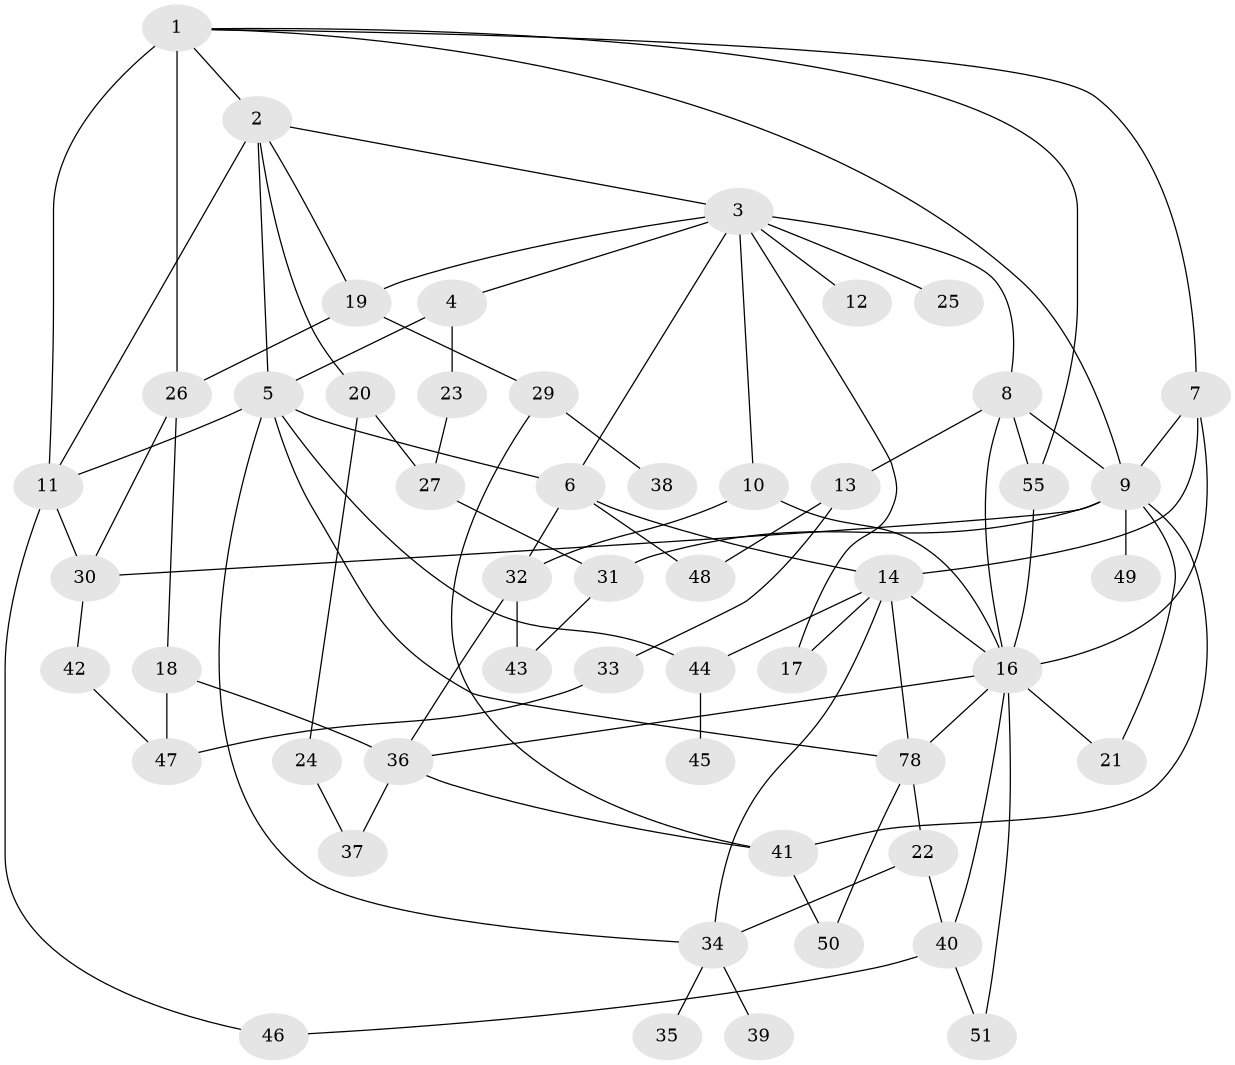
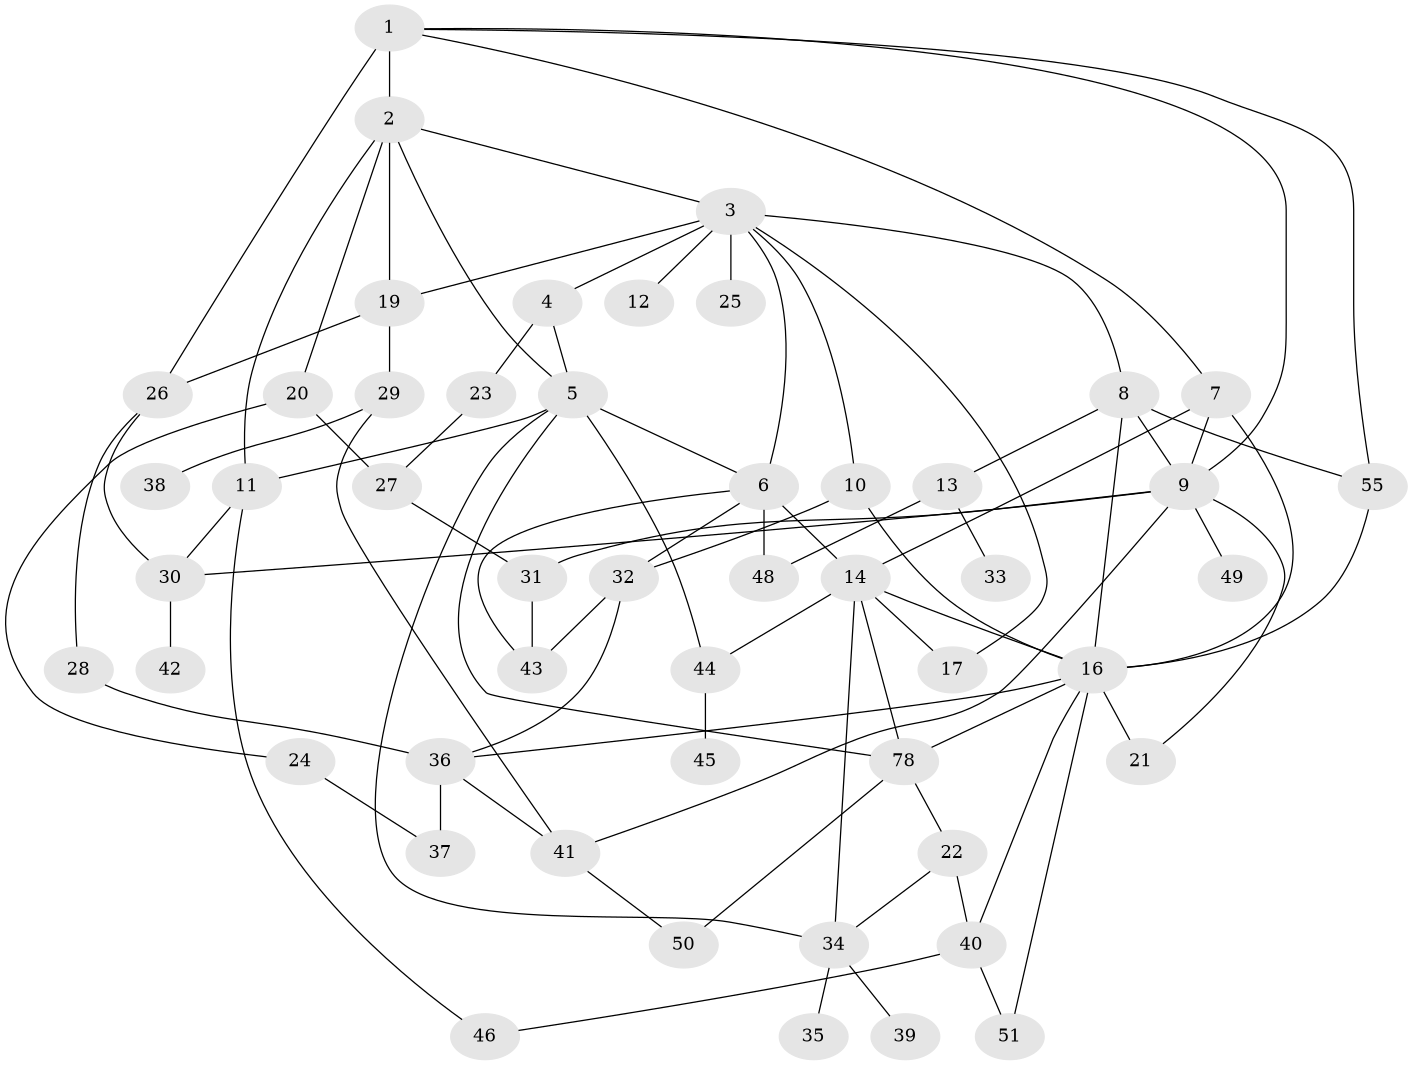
(53, 238) -> none
none -> (552, 522)
(167, 670) -> (79, 670)
(167, 762) -> none
